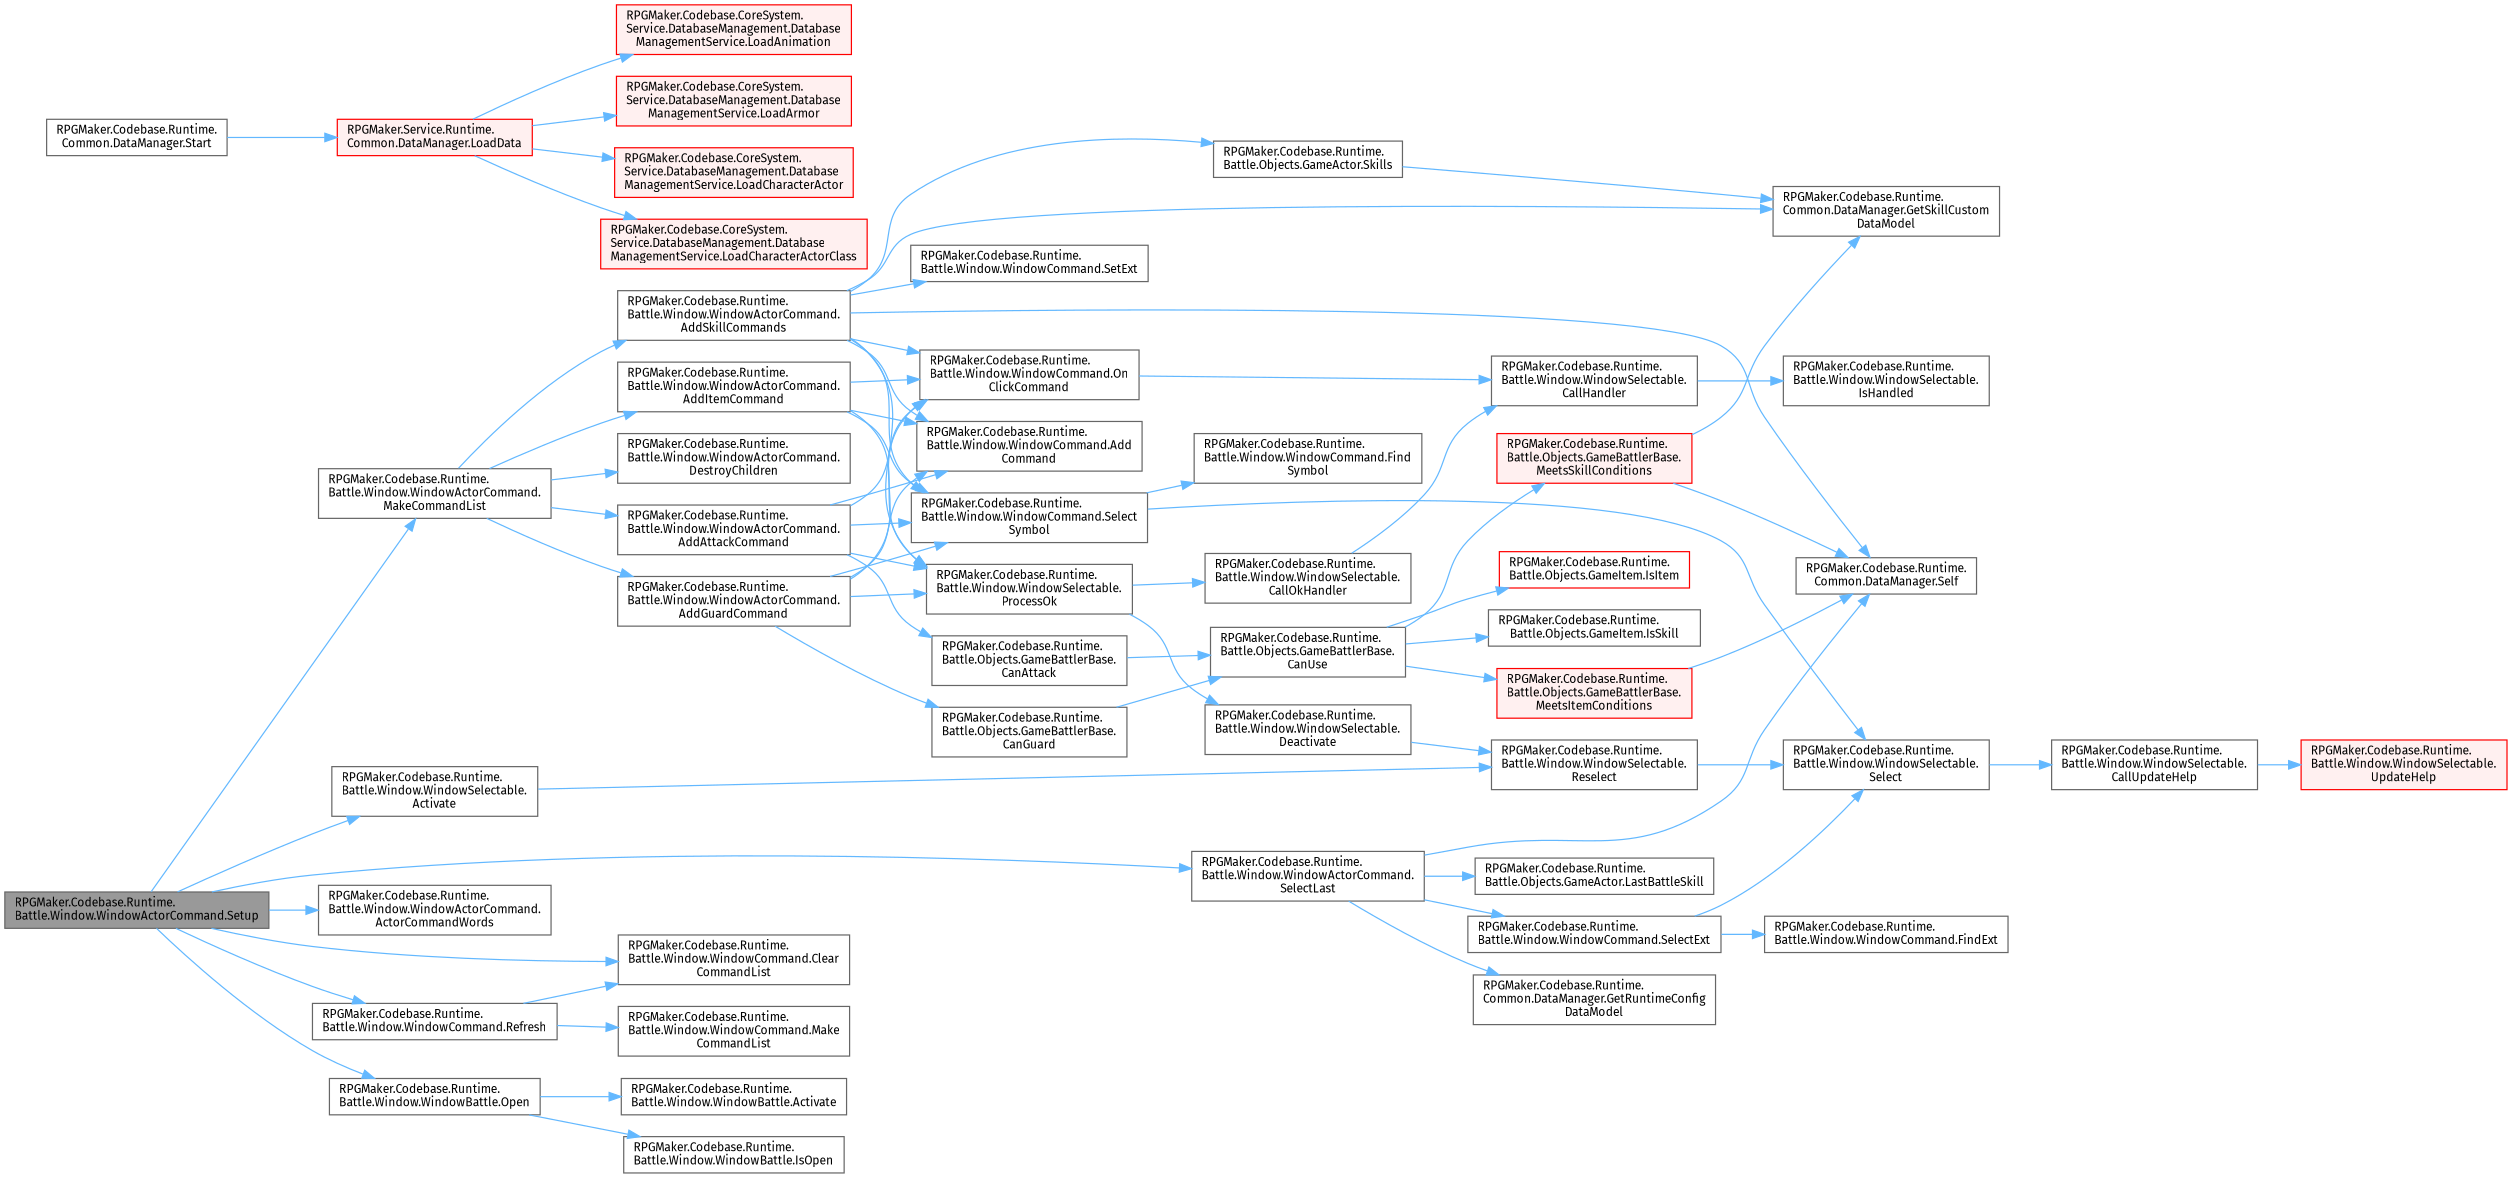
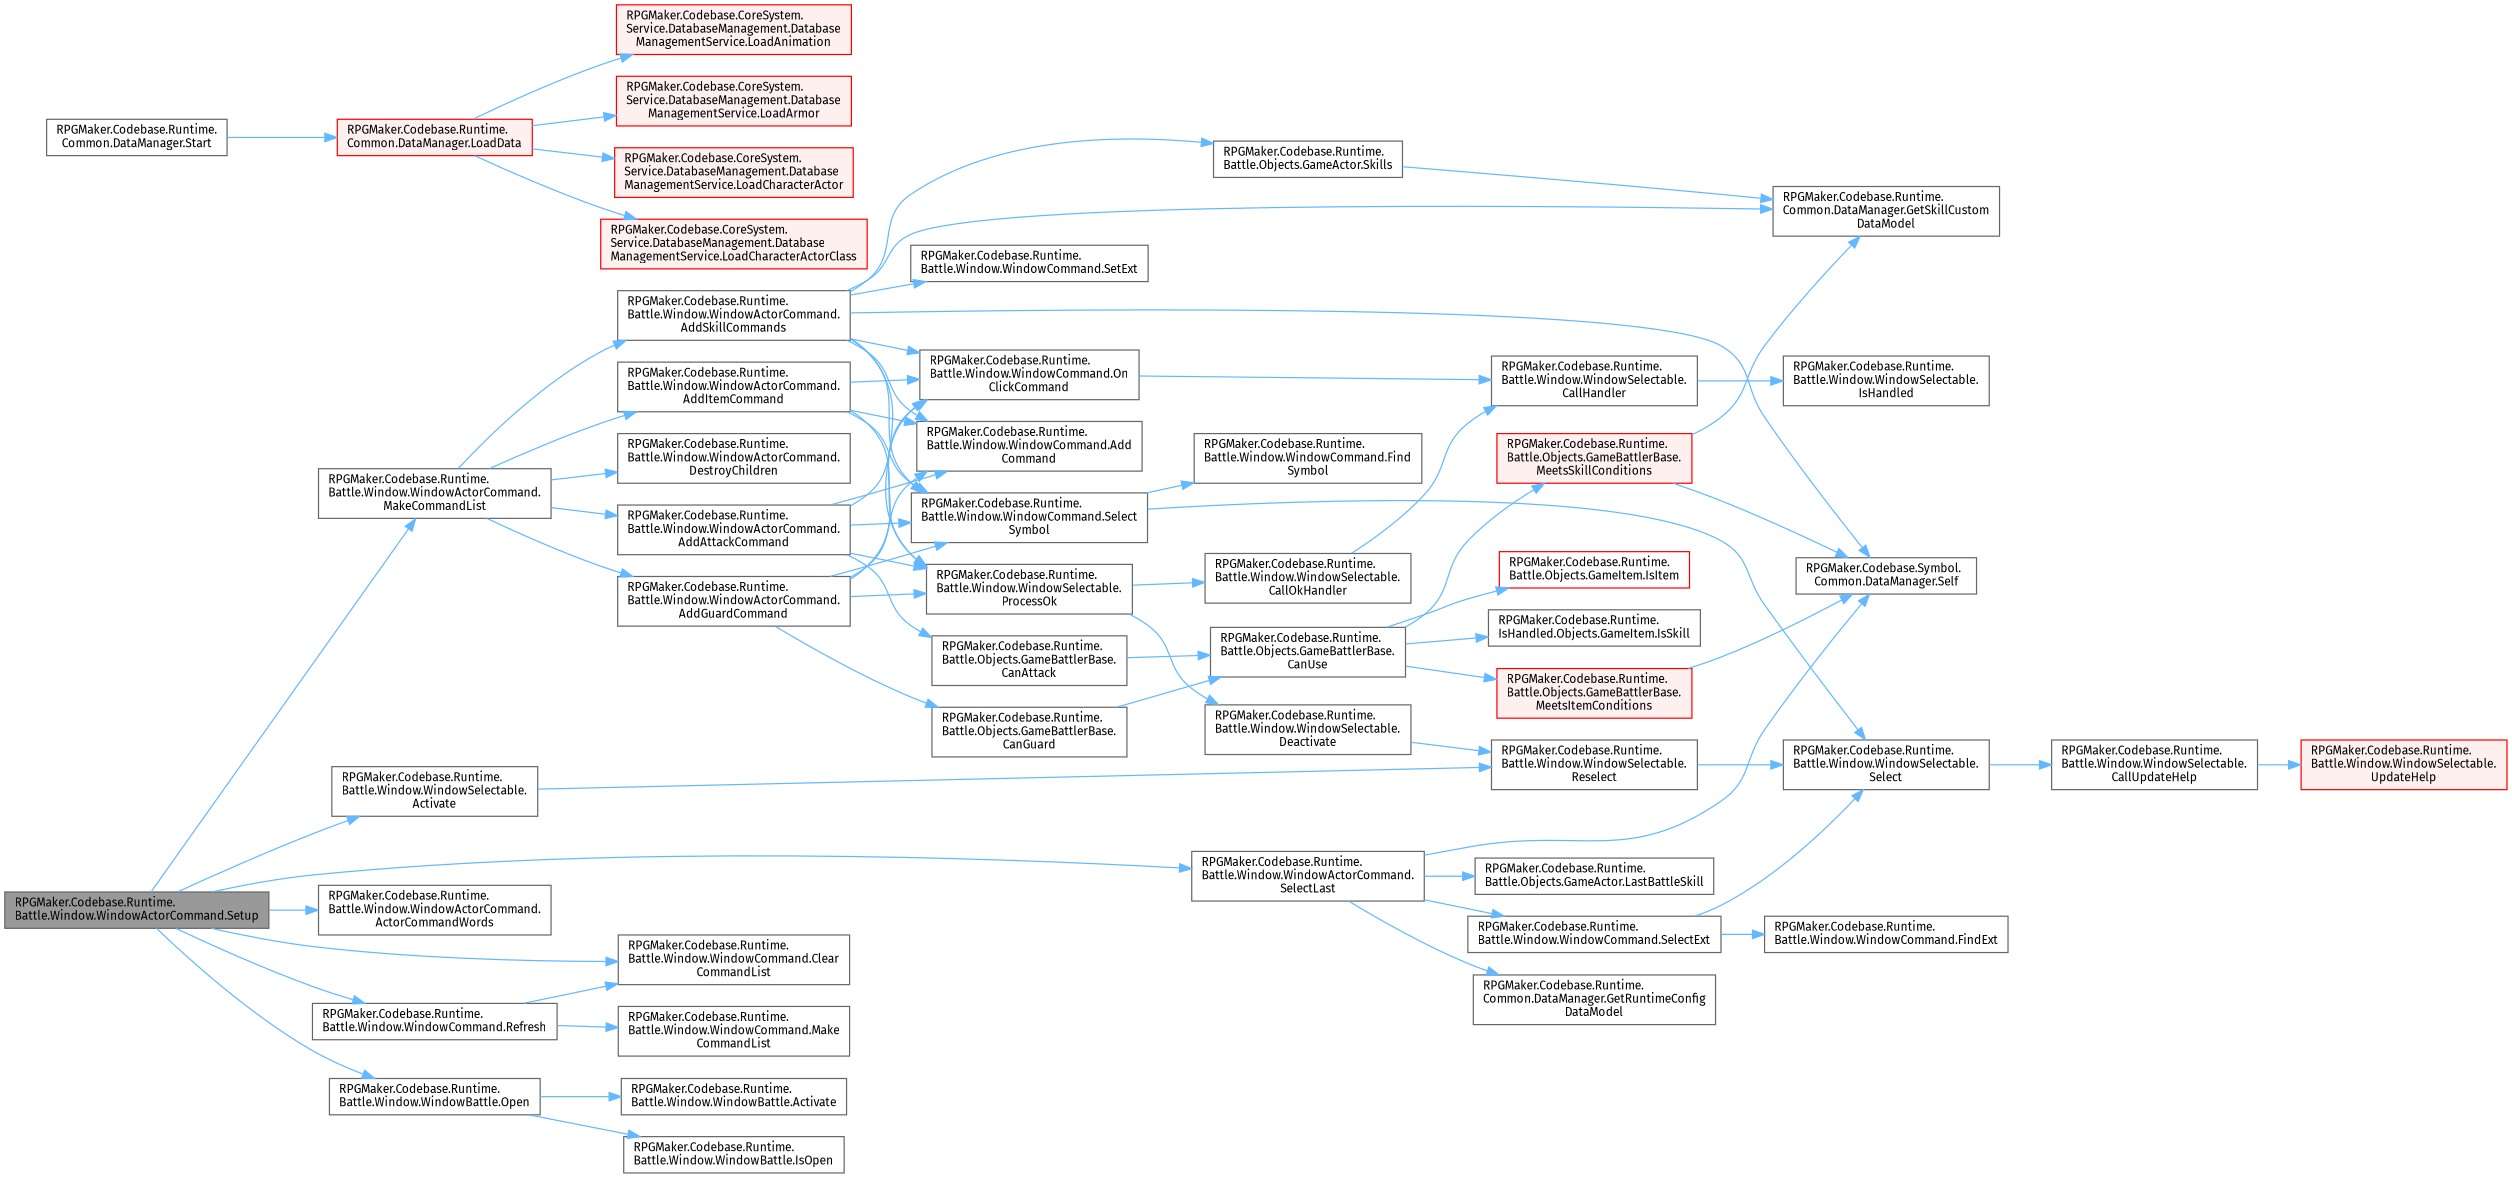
(435, 137) -> (435, 137)
(1886, 576) -> (1886, 576)
(1594, 628) -> (1594, 628)
